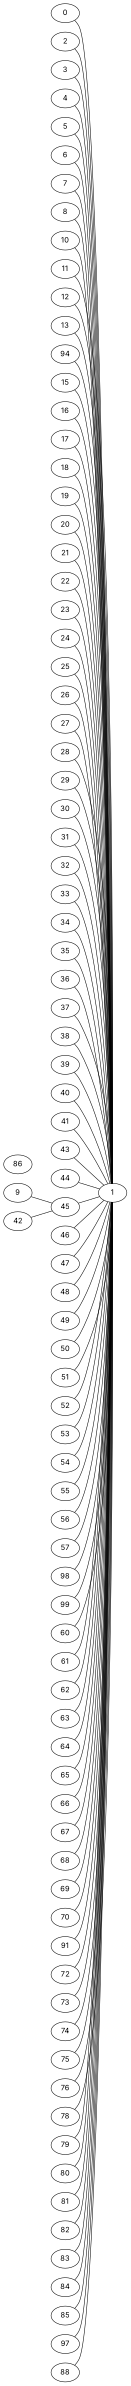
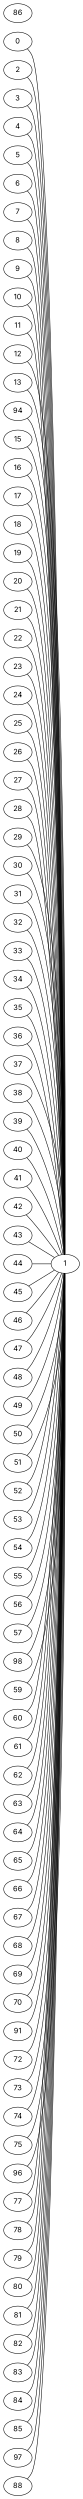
(42, 1200) -> (56, 764)
(42, 1214) -> (43, 1235)
(65, 1605) -> (18, 1690)
(65, 2088) -> (18, 2173)
none -> (18, 2202)
